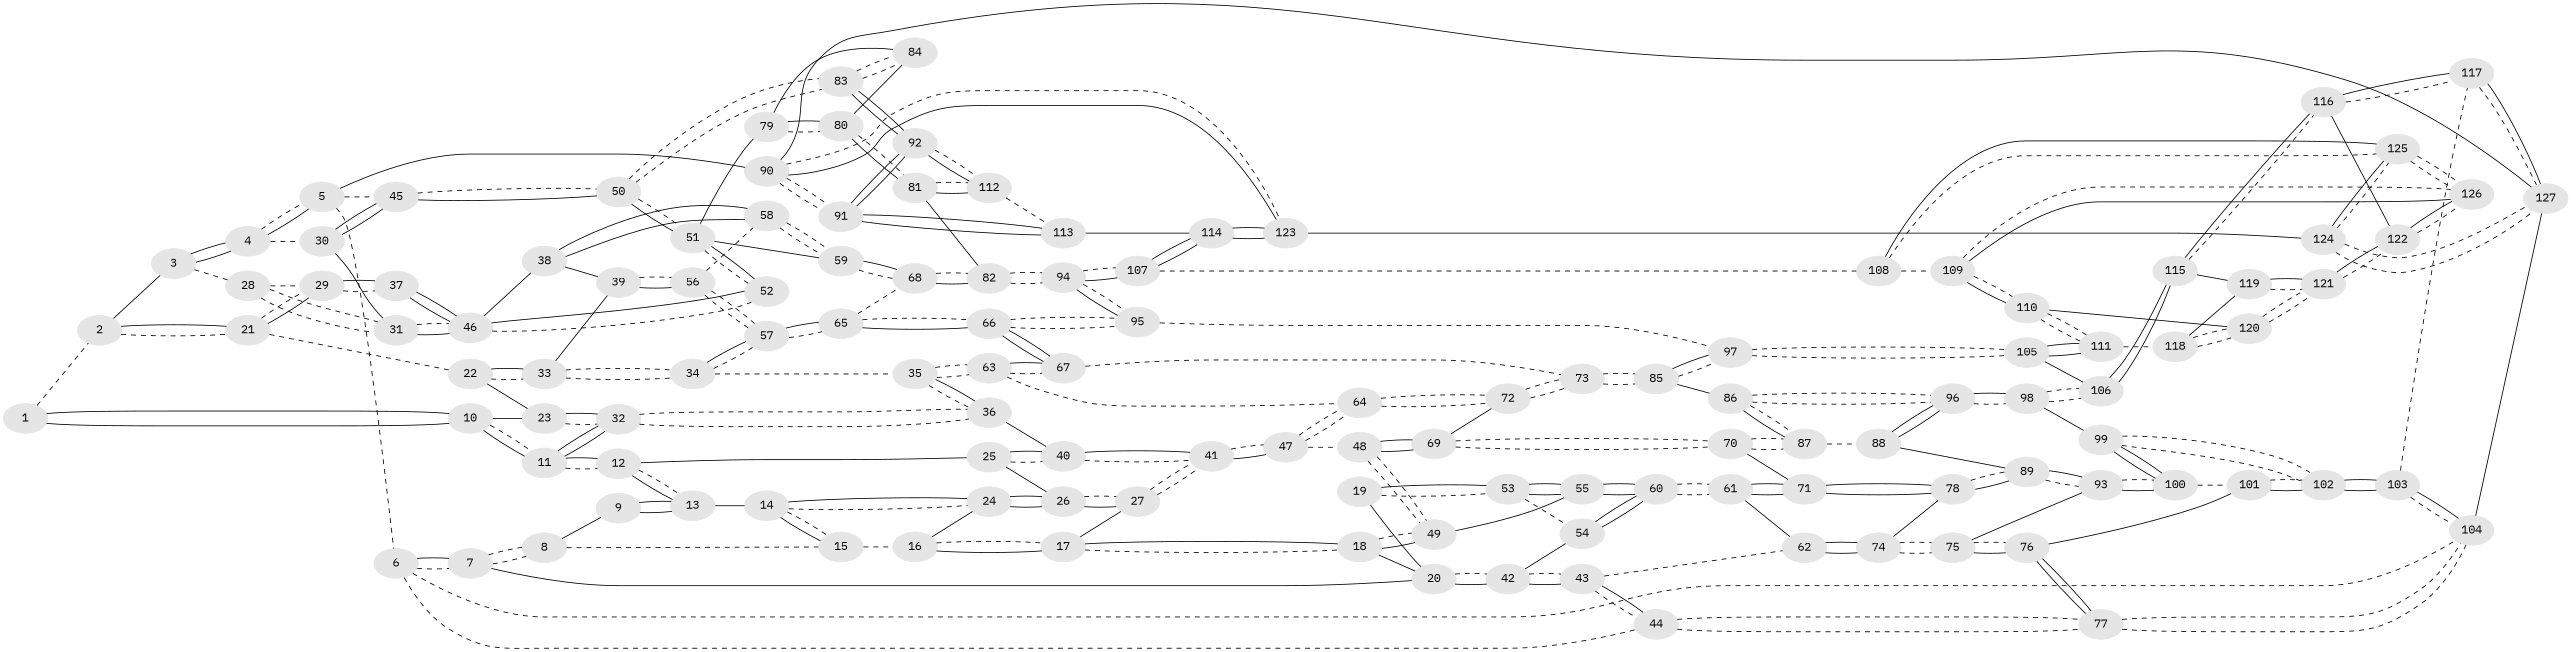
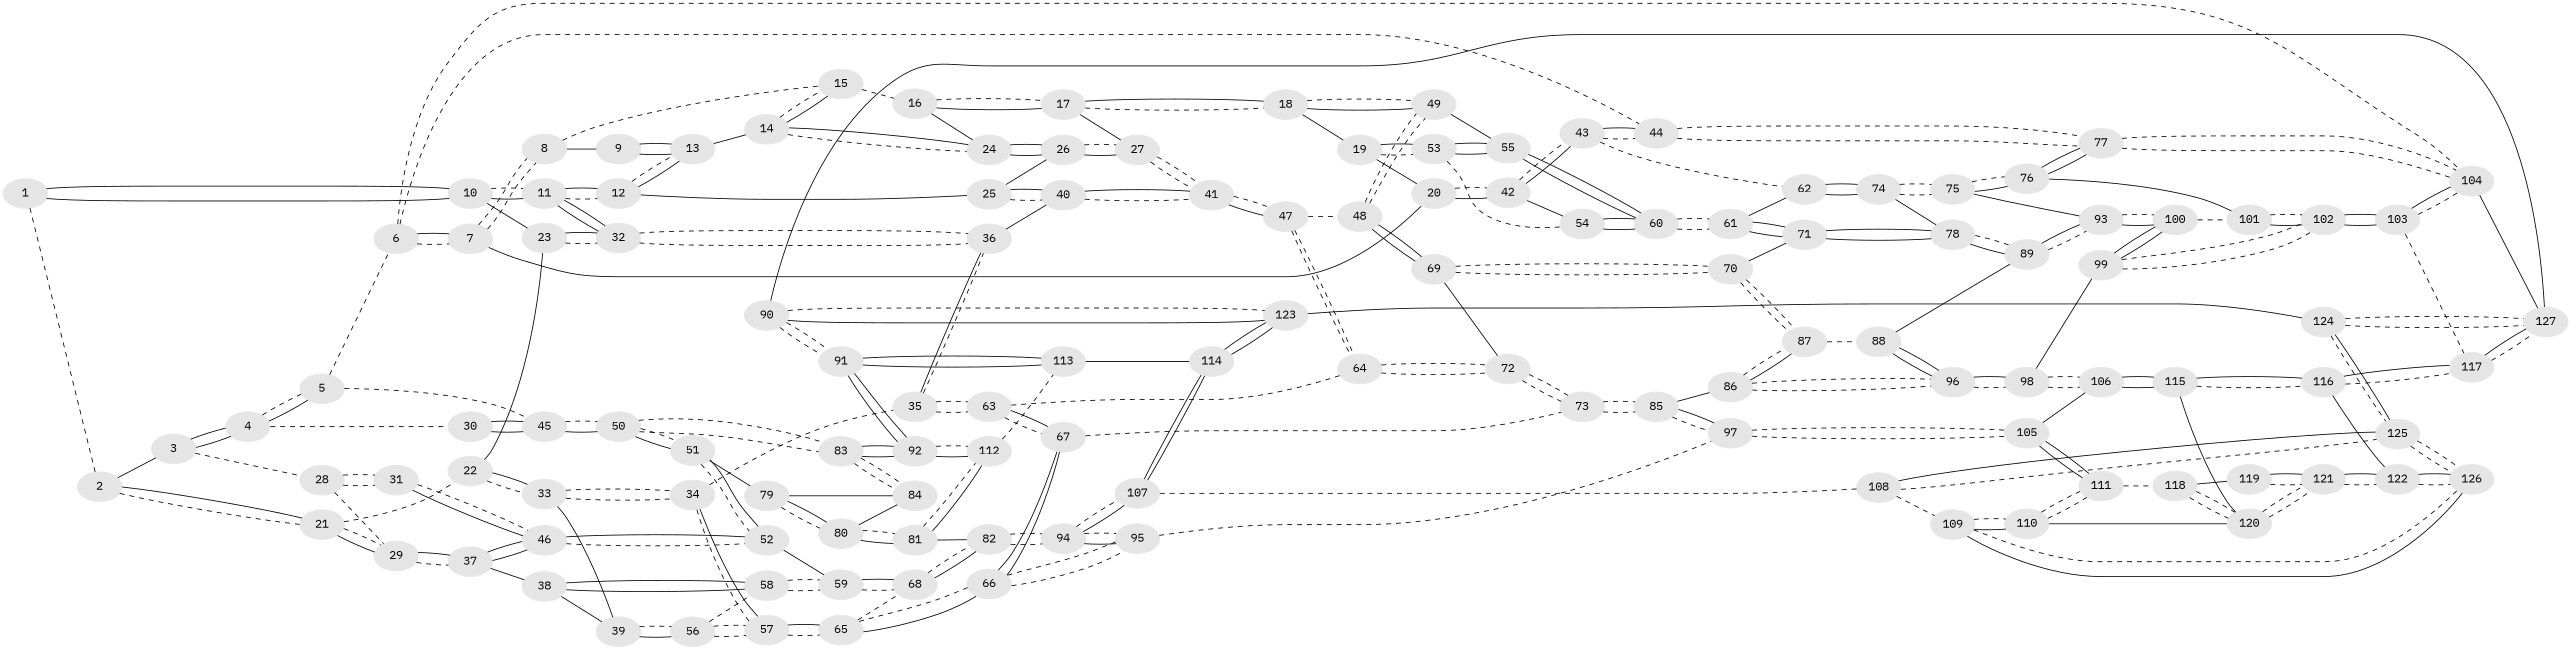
(540, 154) -> none
(767, 250) -> (804, 563)
(352, 274) -> none
(2212, 278) -> (2200, 451)
(507, 294) -> (507, 574)
(1397, 563) -> (1323, 127)
